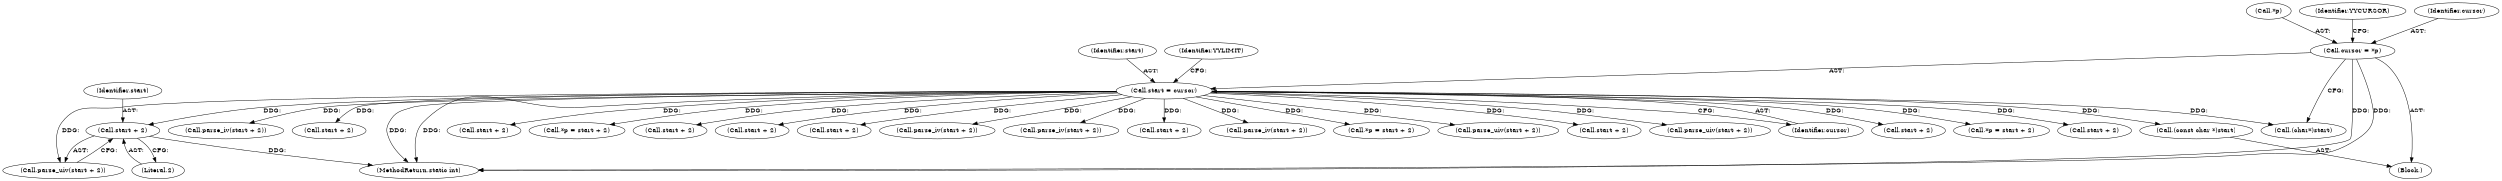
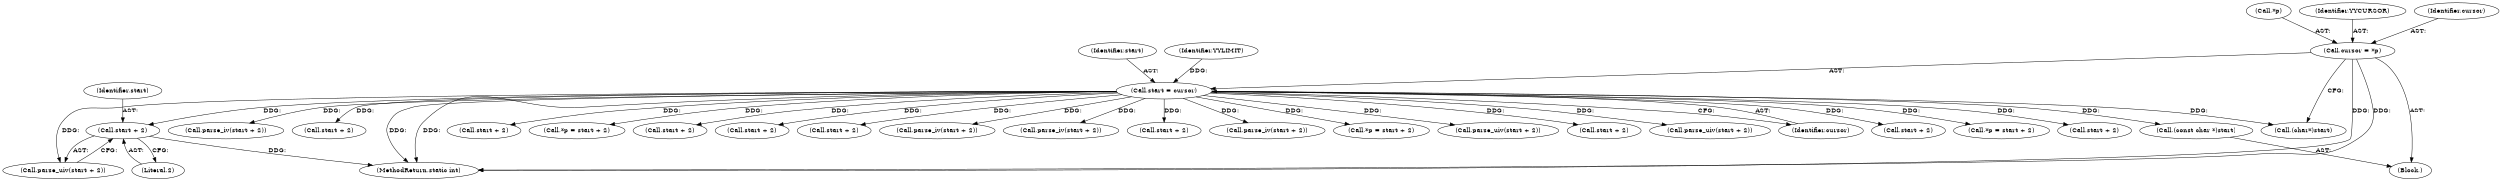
(2362, 31) -> (2362, 31)
(1200, 71) -> (1200, 71)
